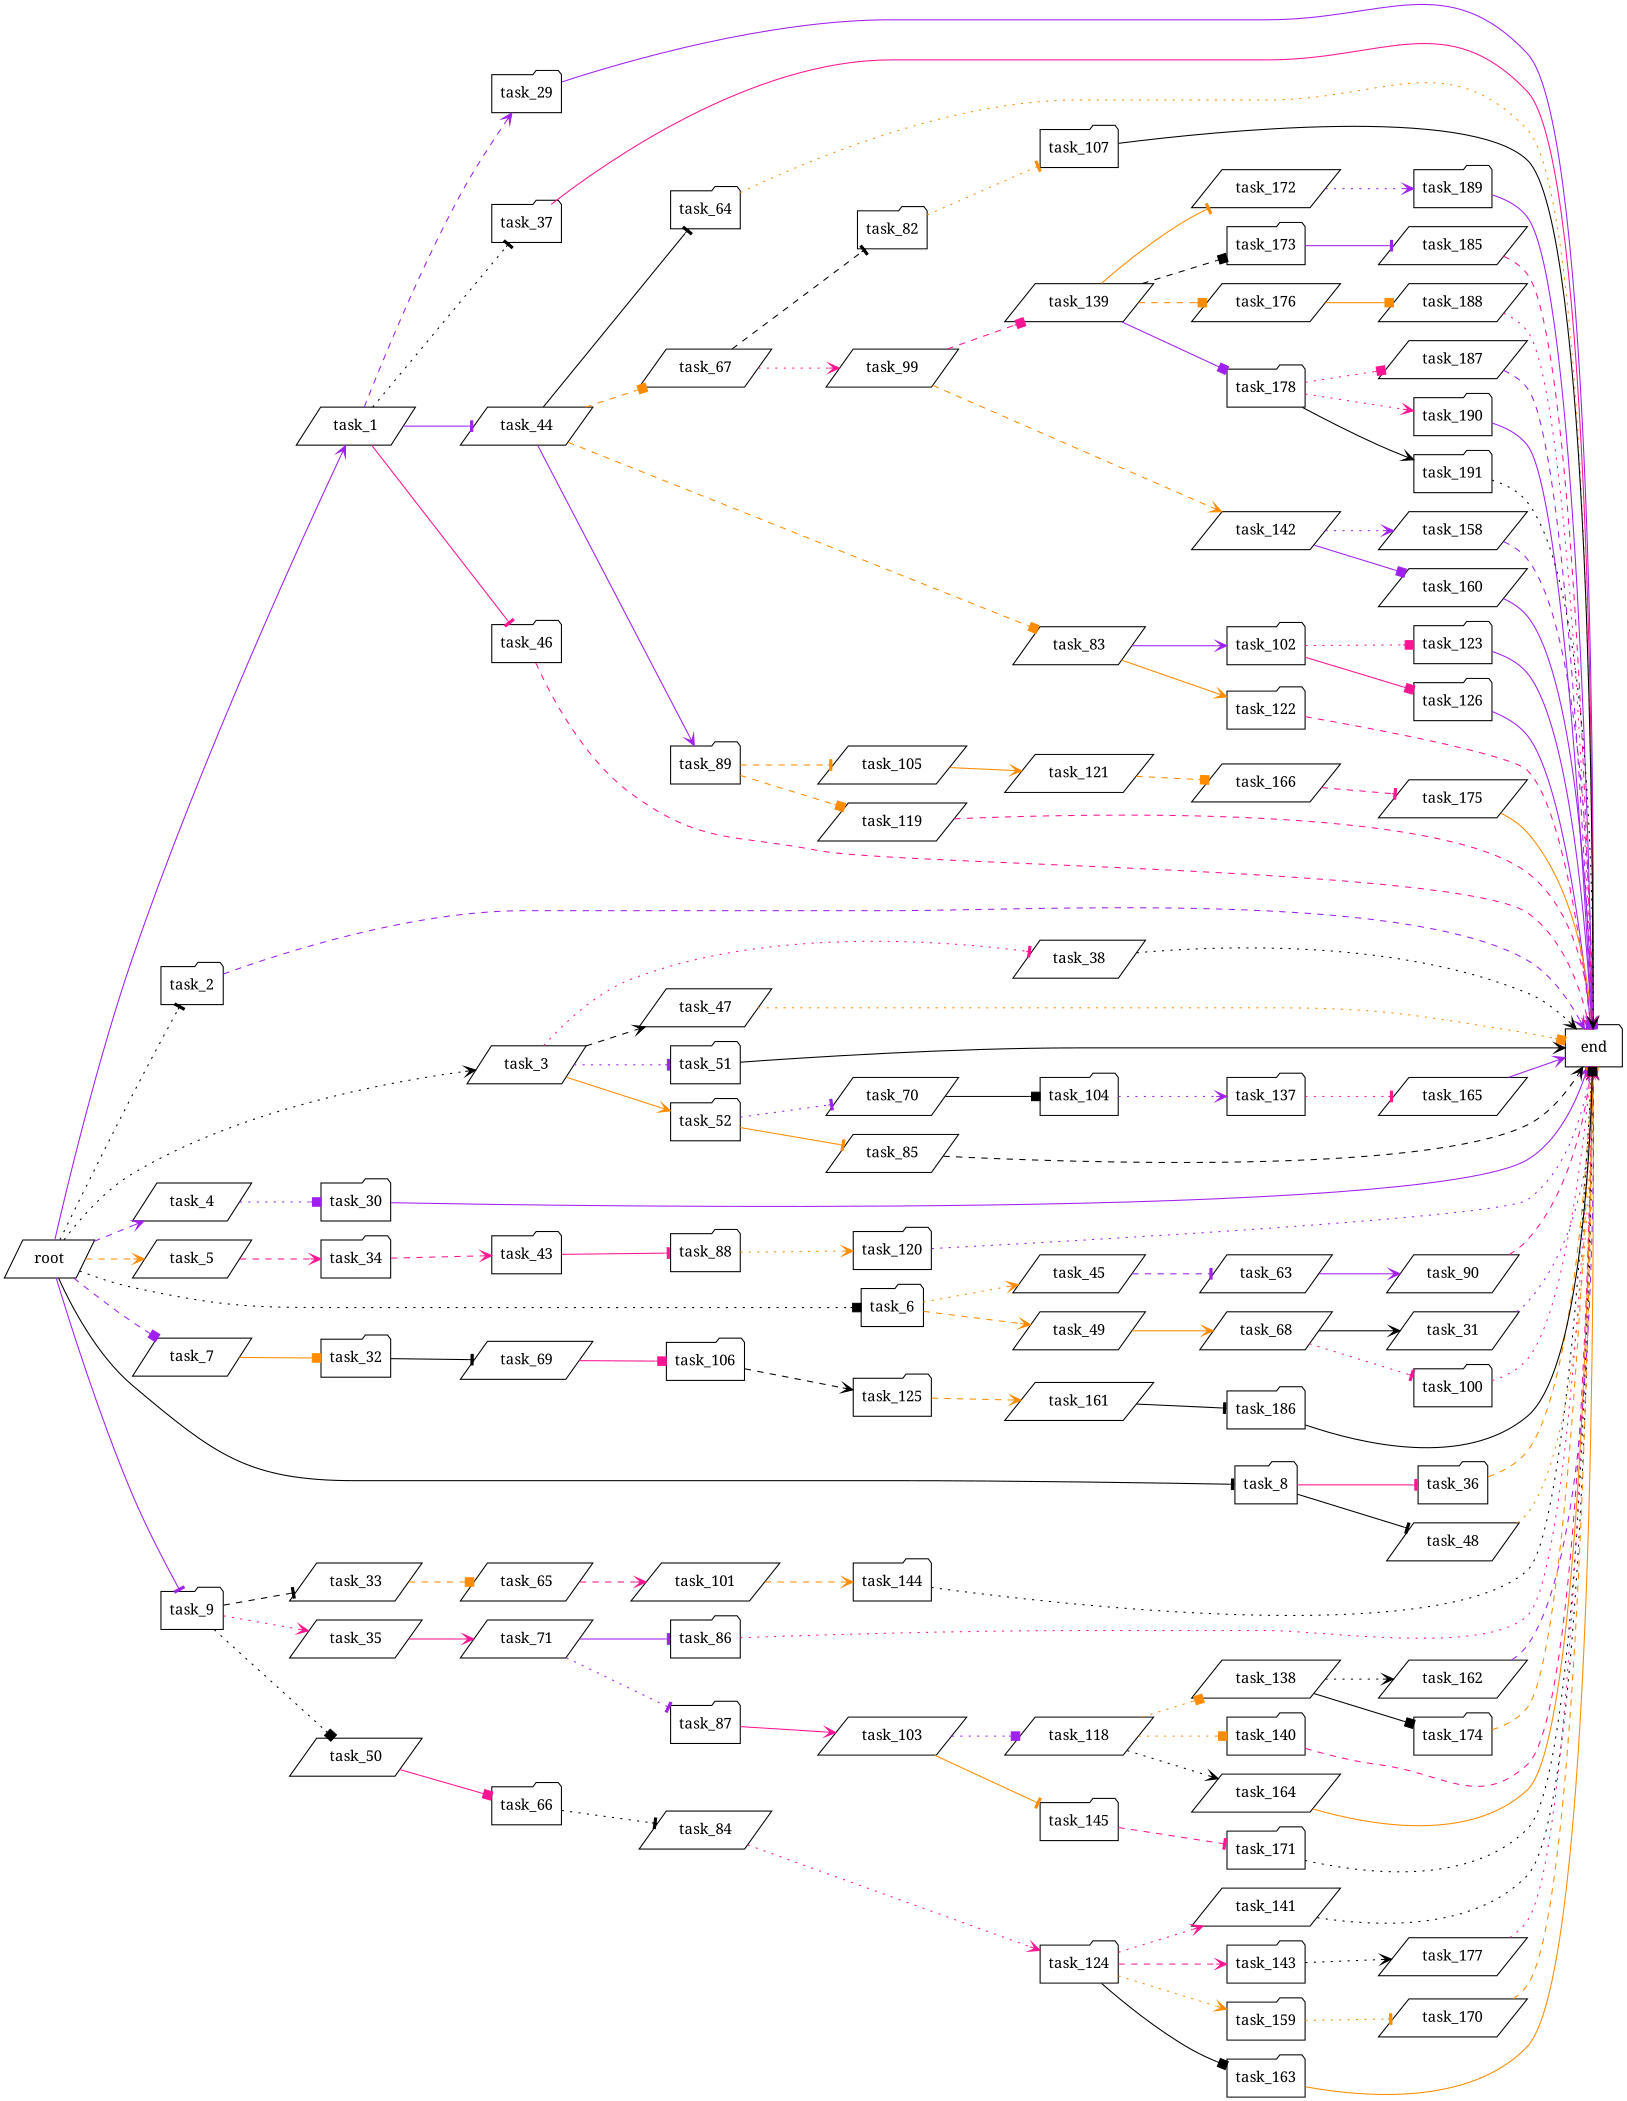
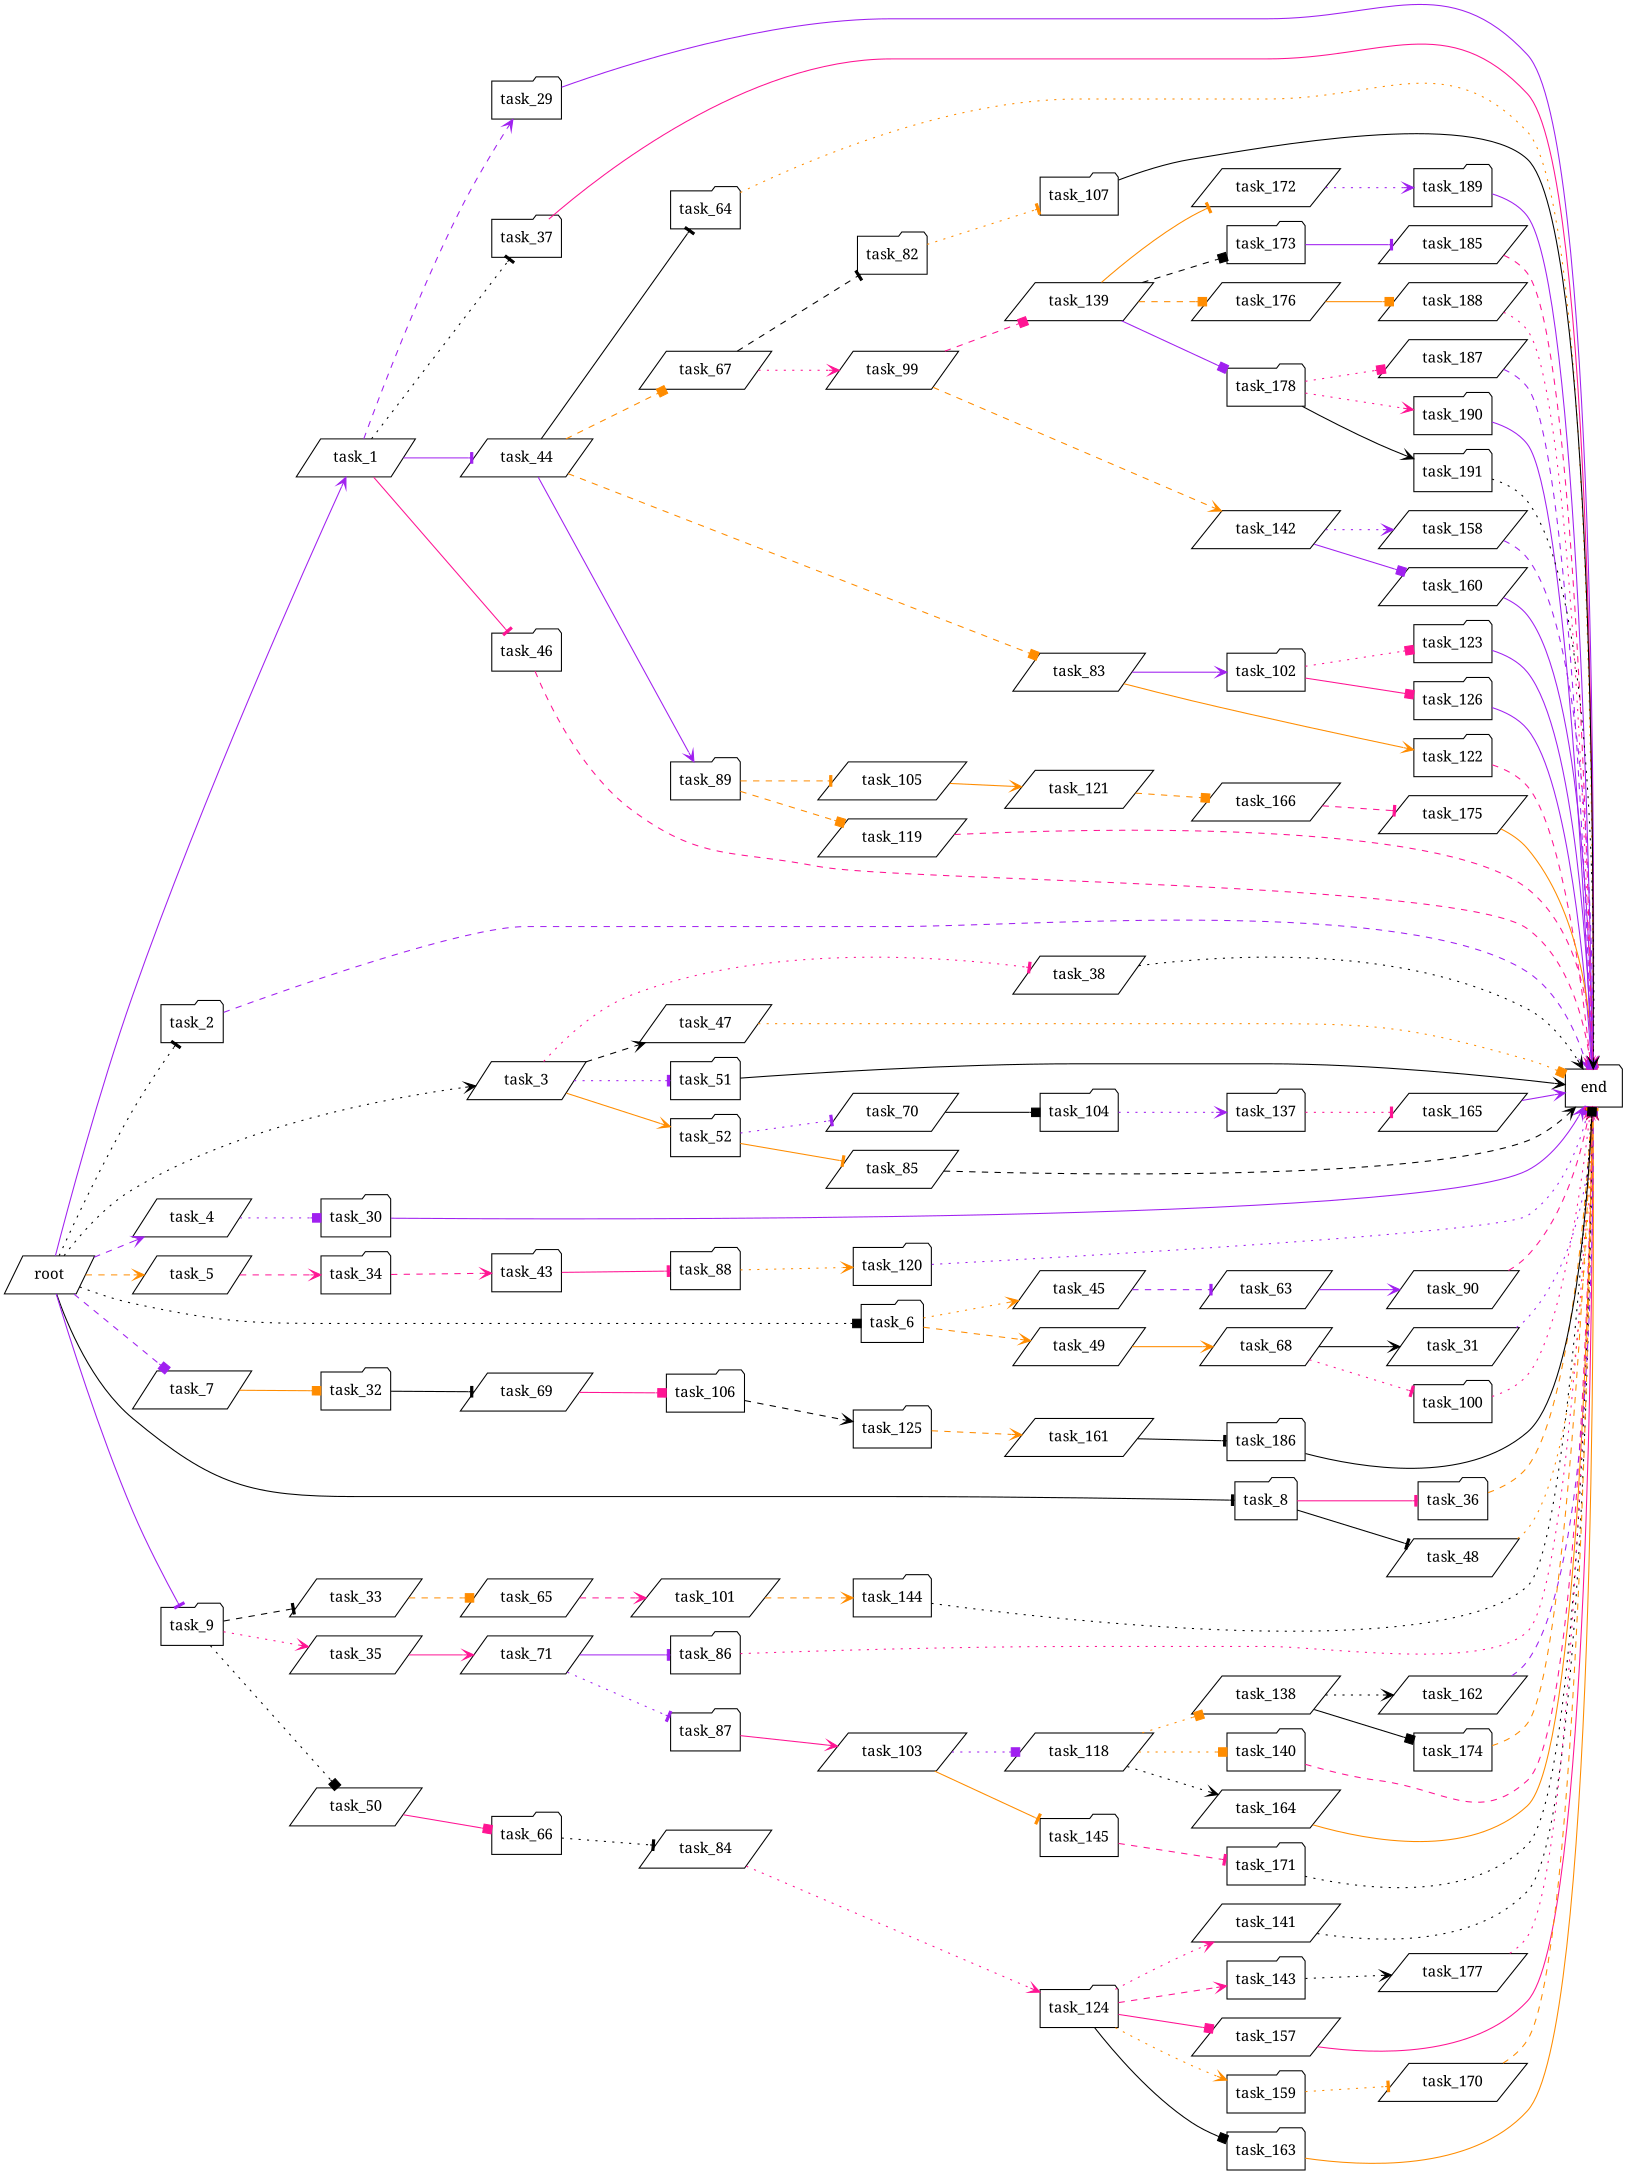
none -> (1266, 2037)
